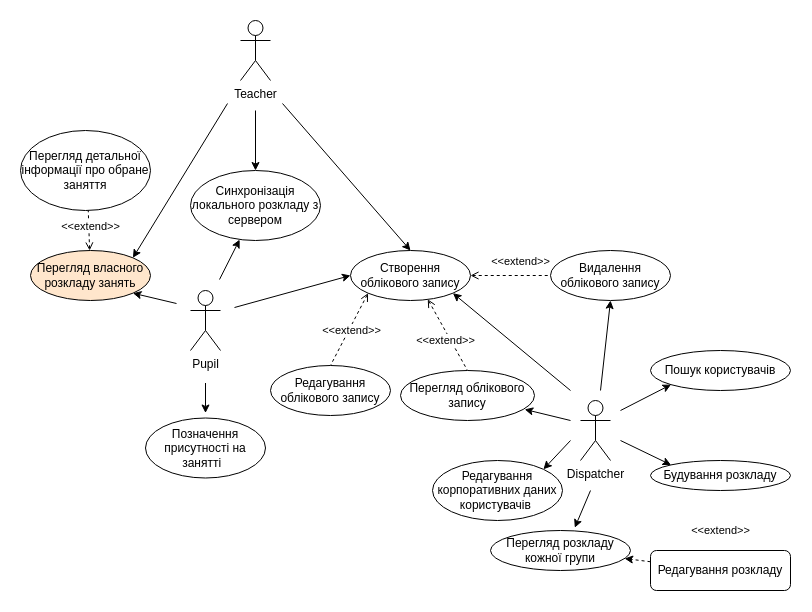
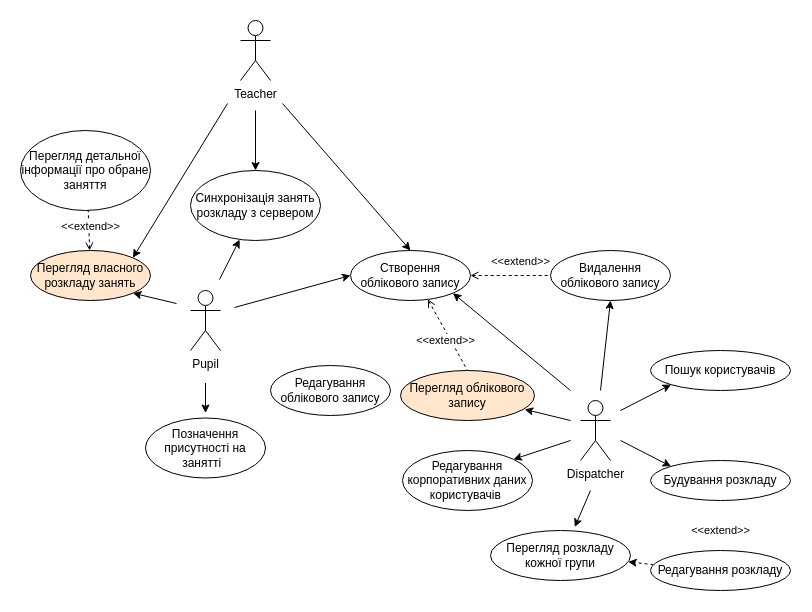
(256, 206) -> (256, 206)
(349, 329) -> none
(468, 396) -> (468, 396)
(721, 476) -> (721, 481)
(498, 491) -> (468, 481)
(561, 551) -> (561, 556)
(721, 571) -> (721, 571)
